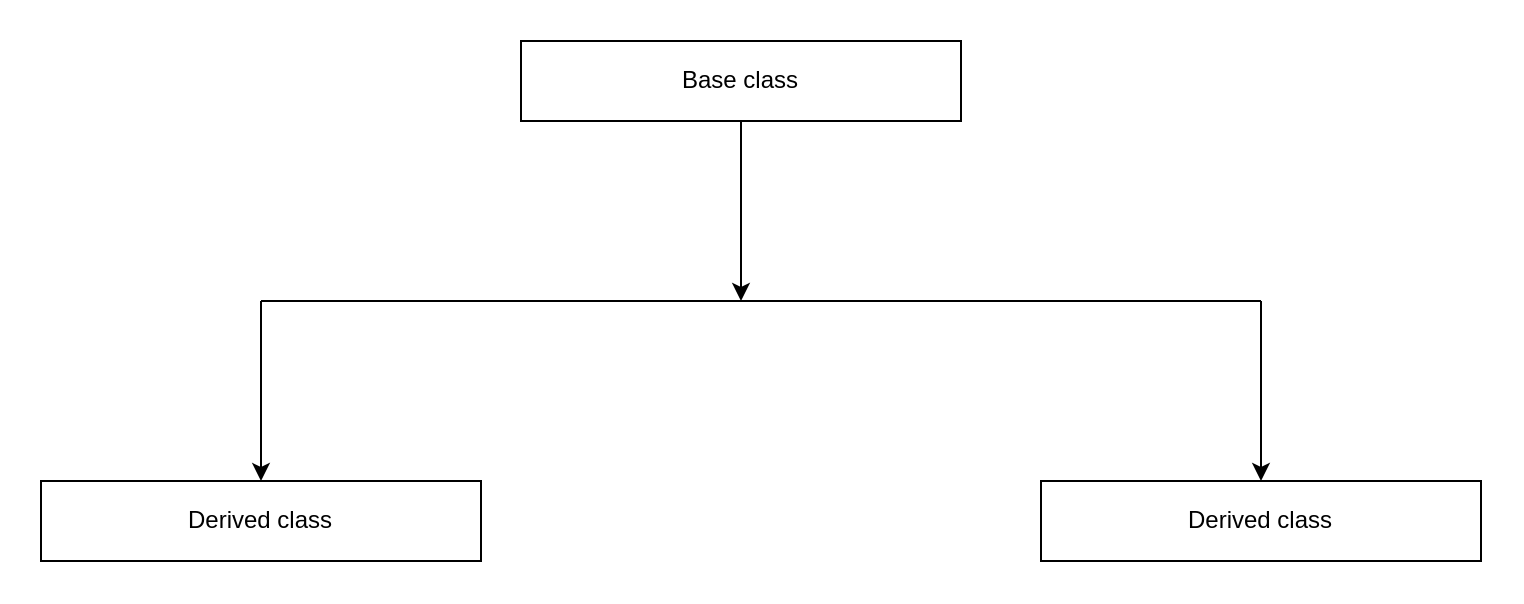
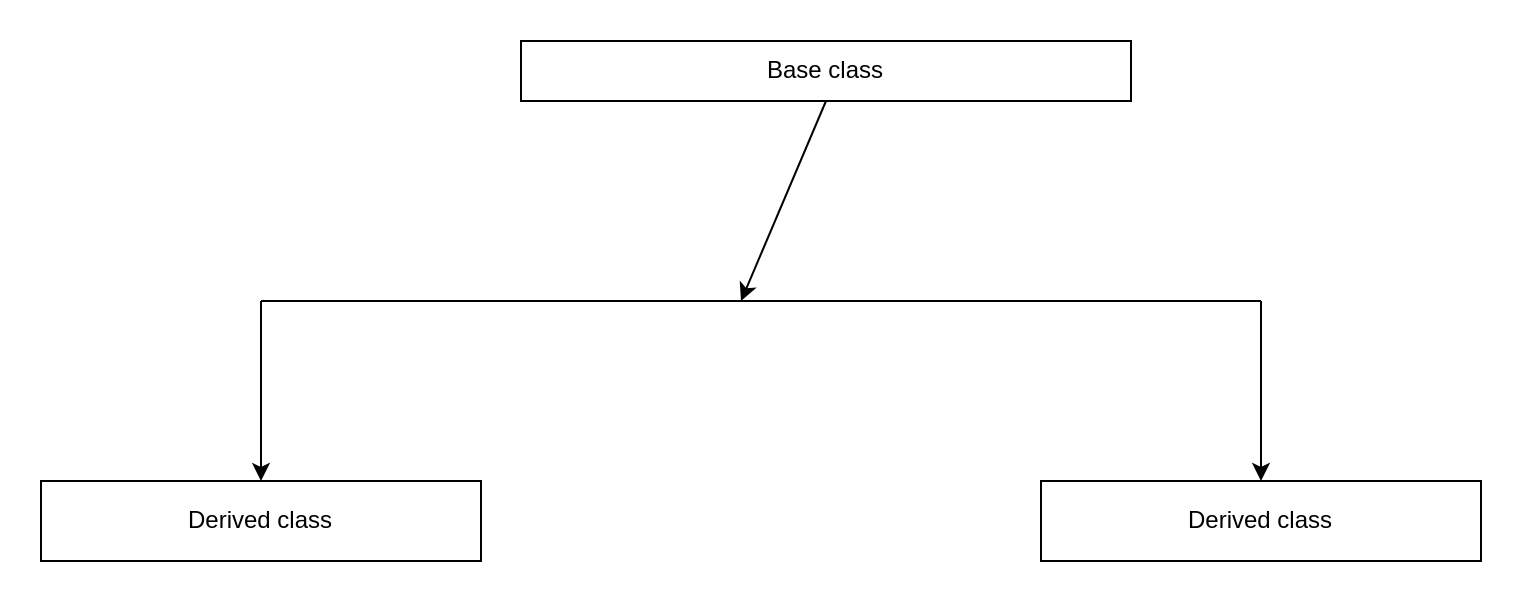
(741, 81) -> (826, 71)
